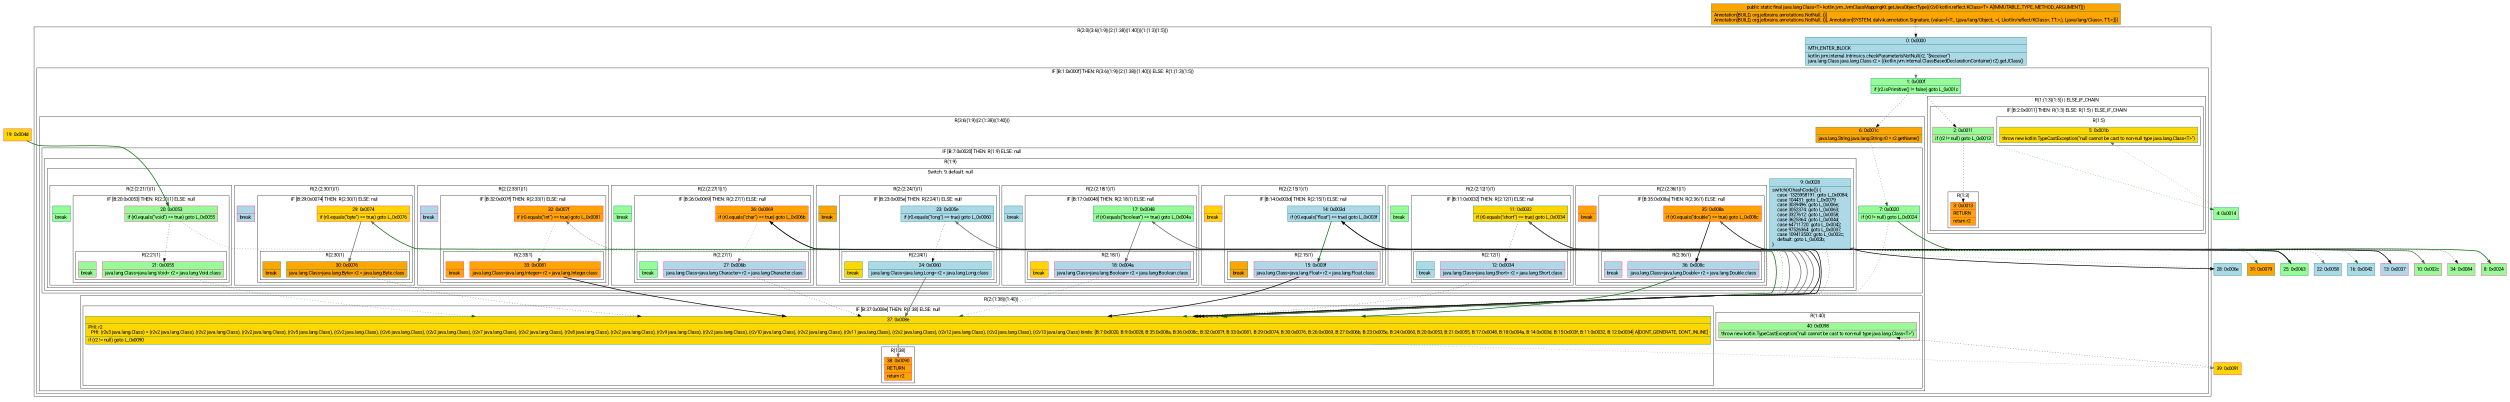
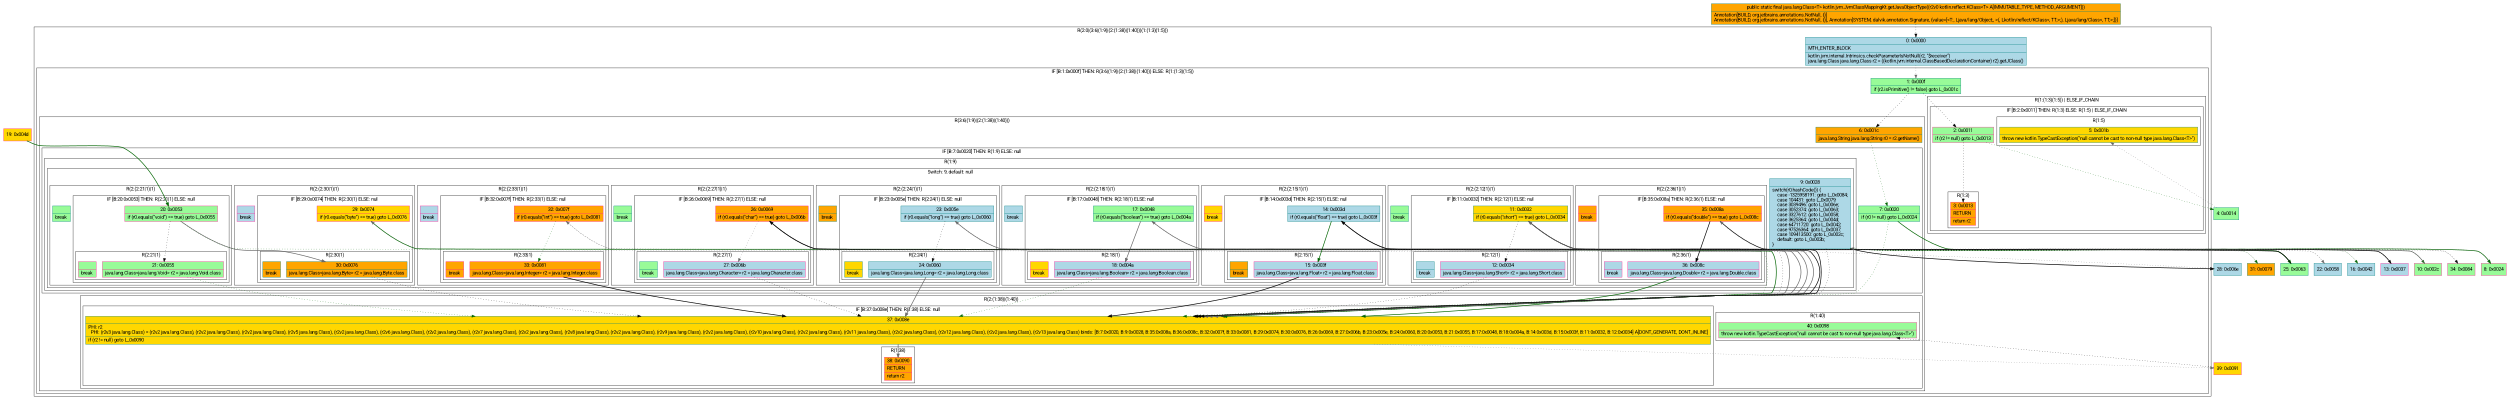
(356, 240) -> (248, 250)
